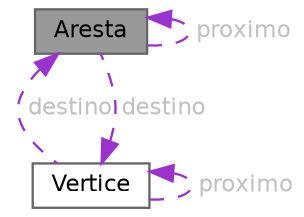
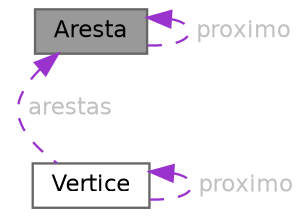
(115, 97) -> none
(68, 109) -> (68, 109)
